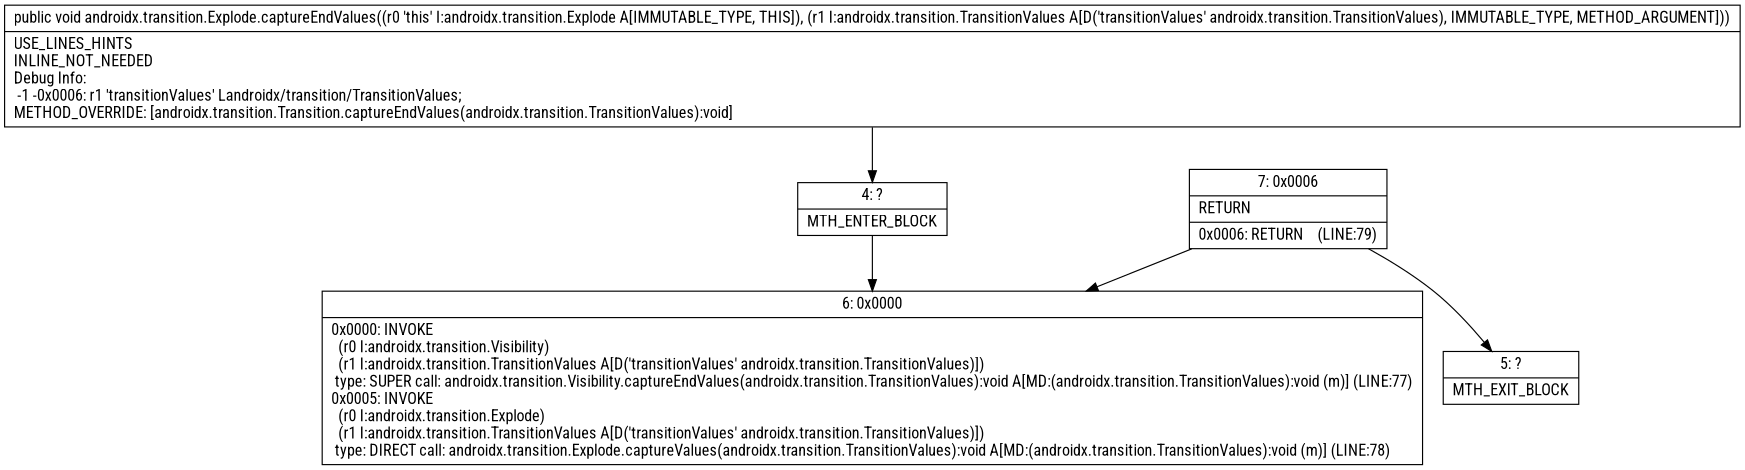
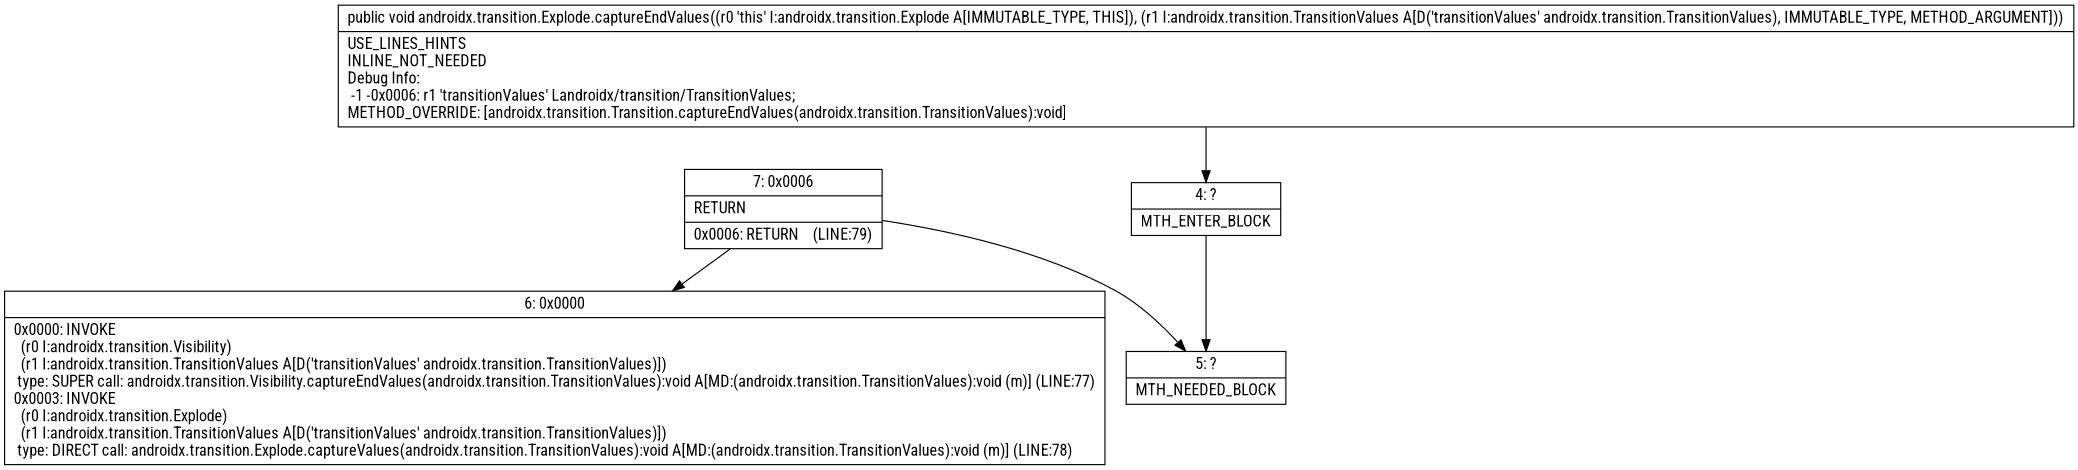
(872, 257) -> (1206, 287)
(1511, 391) -> (1206, 391)
(386, 399) -> (68, 399)
